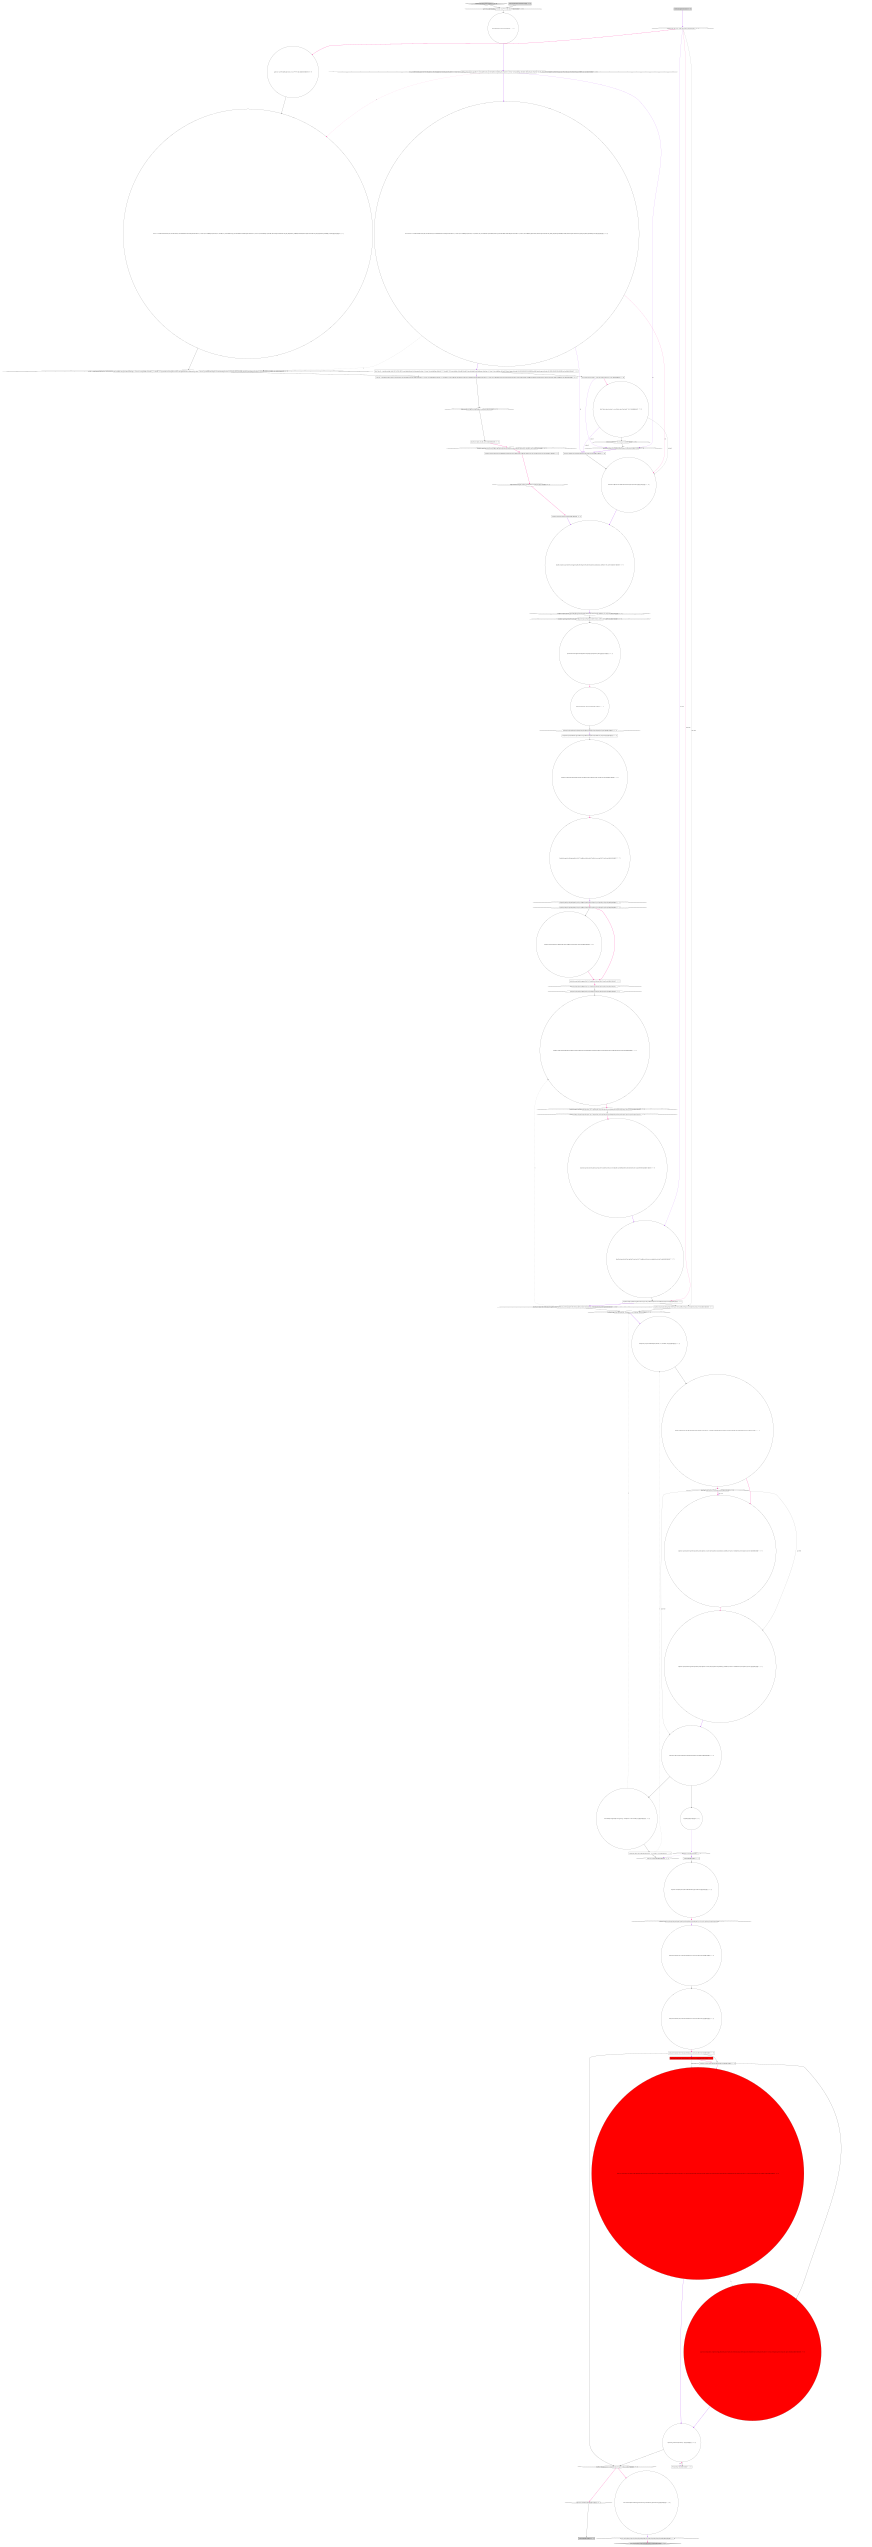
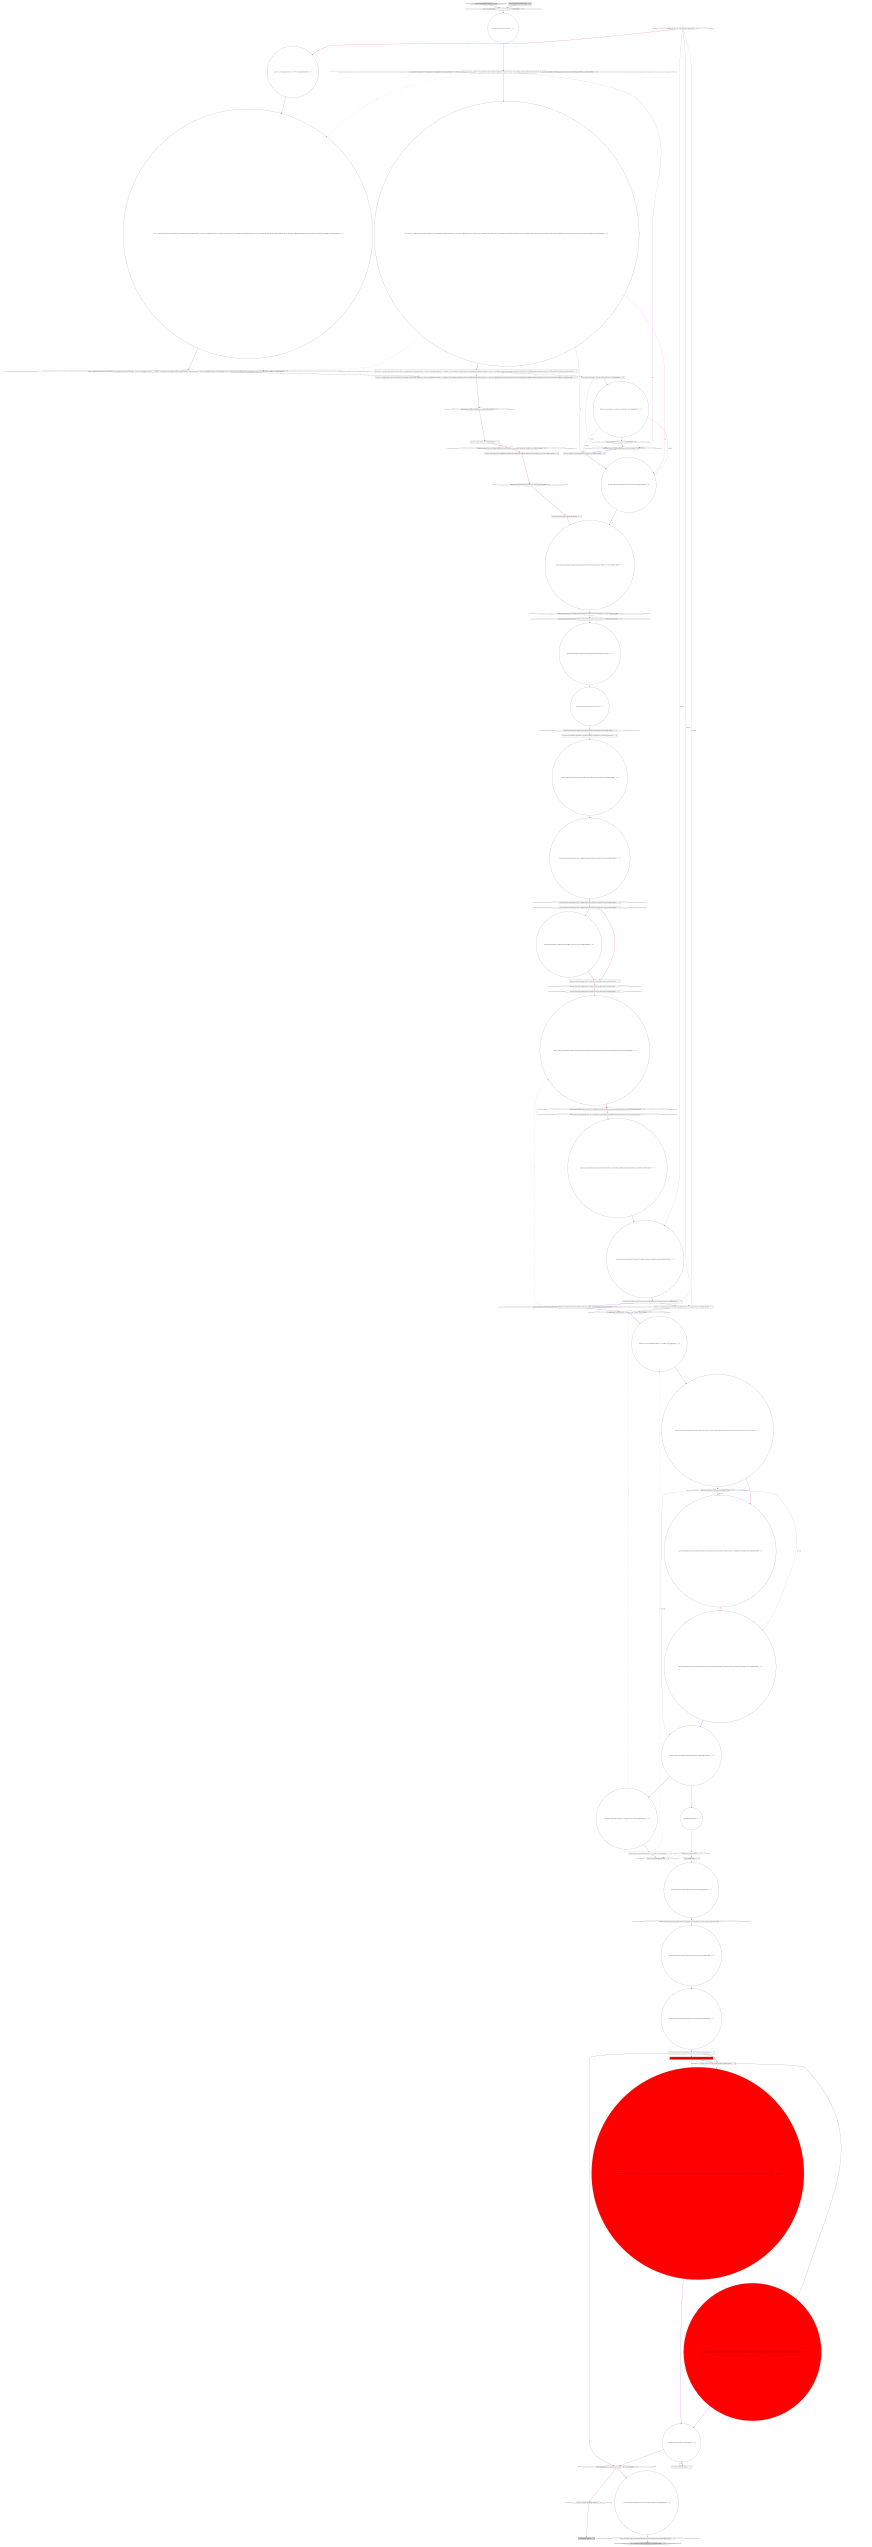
(683, 9) -> none
